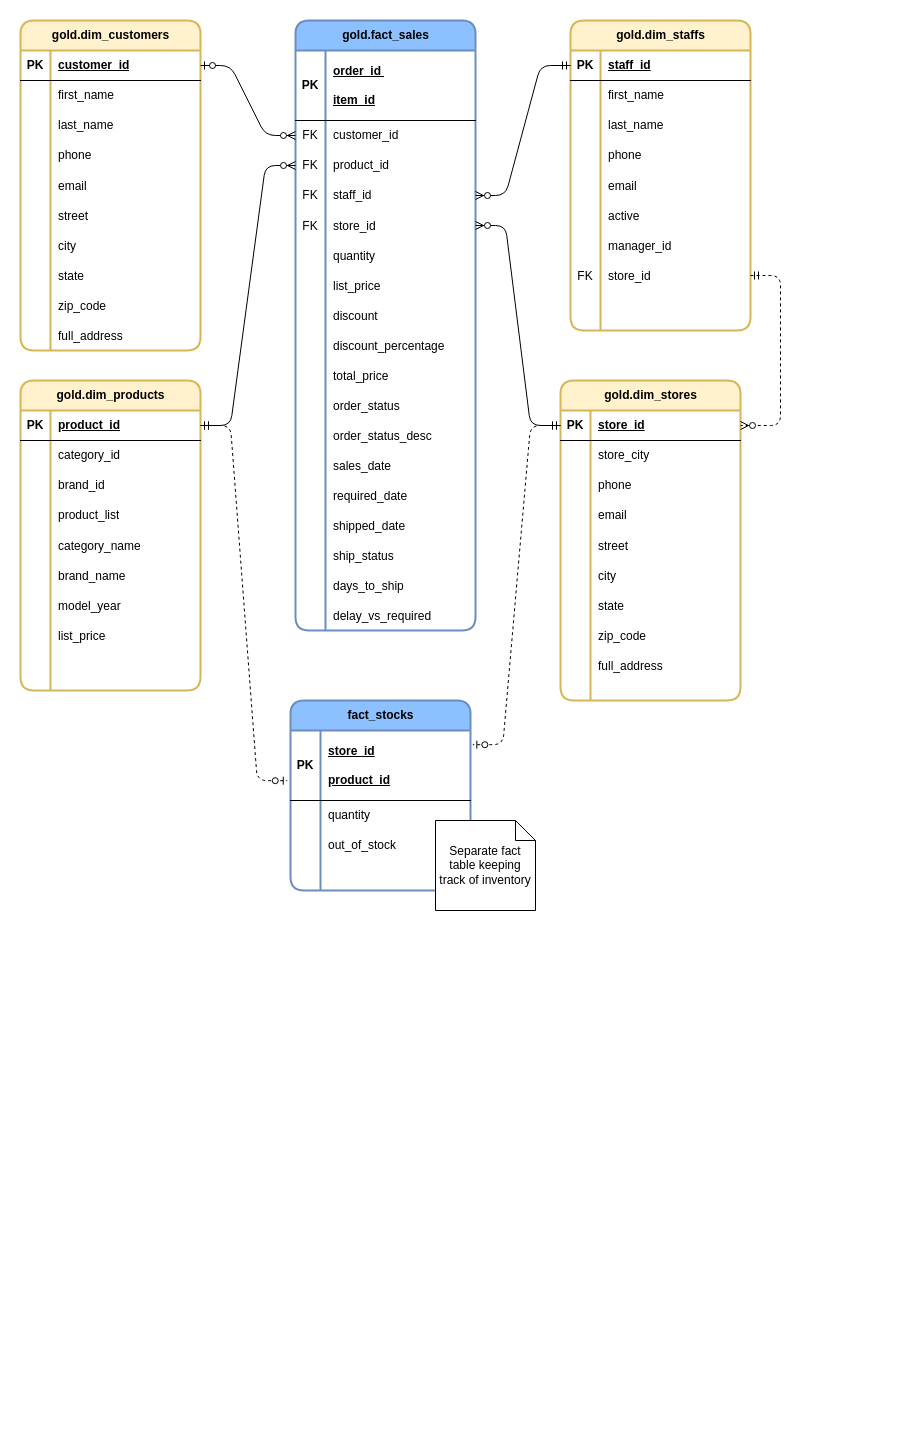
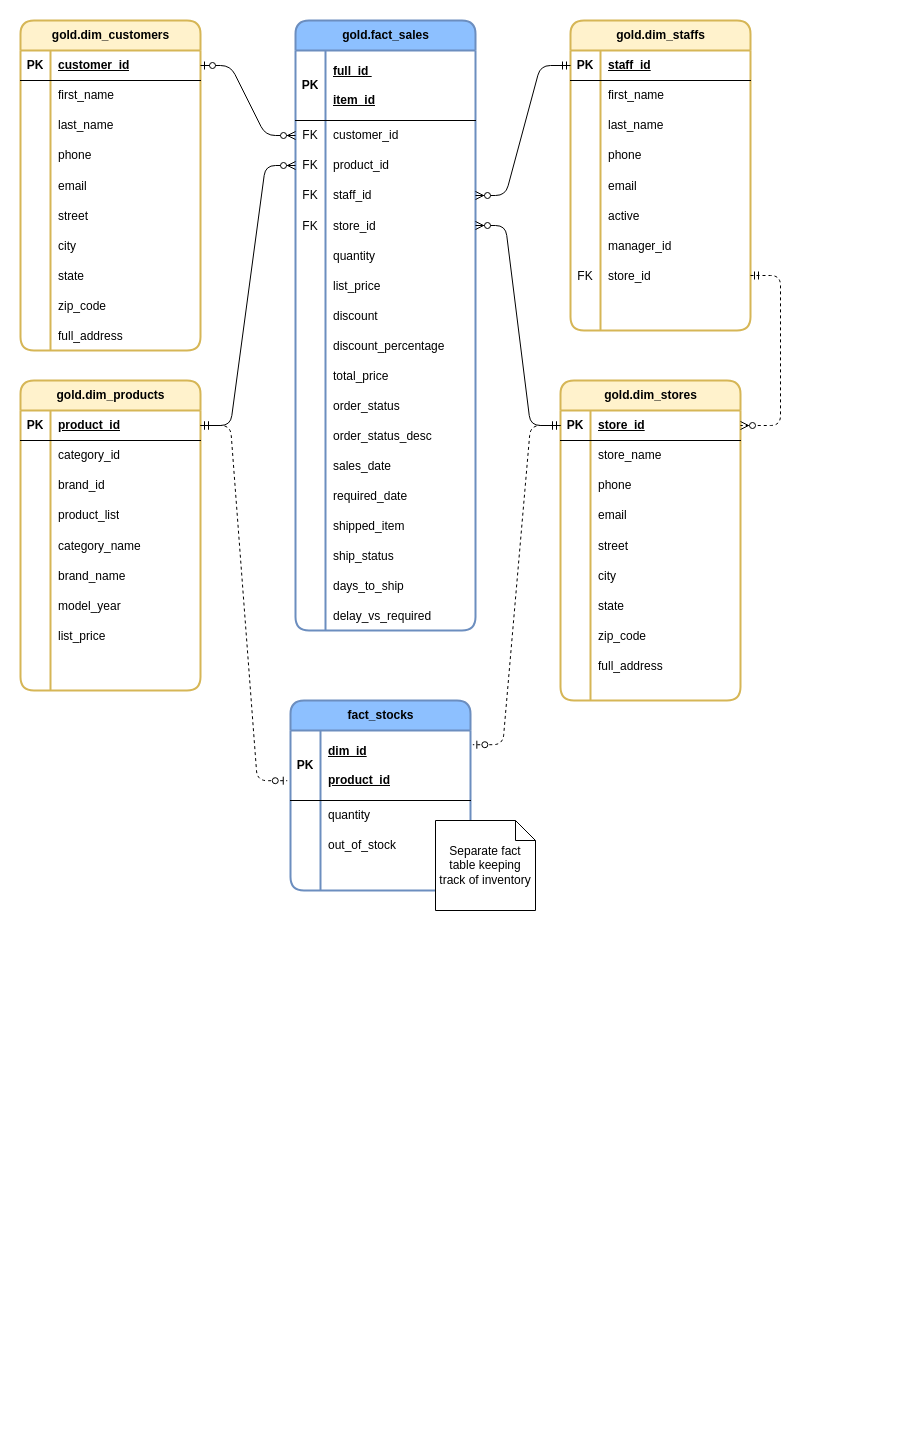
(359, 86) -> (354, 86)
(631, 456) -> (632, 456)
(372, 526) -> (370, 526)
(361, 766) -> (361, 766)
